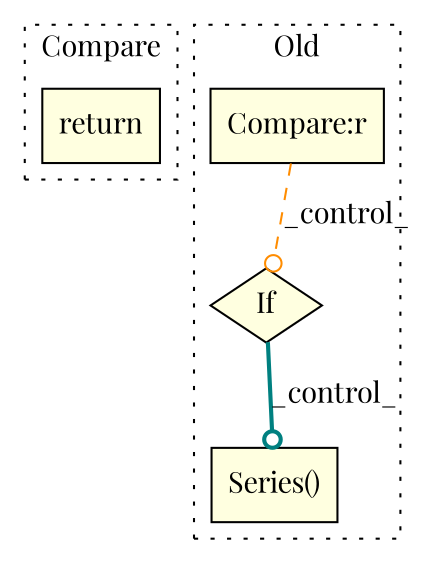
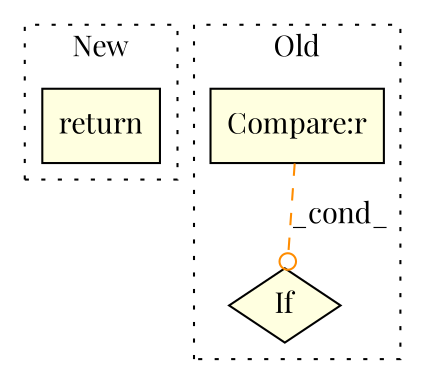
(101, 49) -> (101, 49)
(347, 216) -> (341, 216)
(274, 485) -> none
